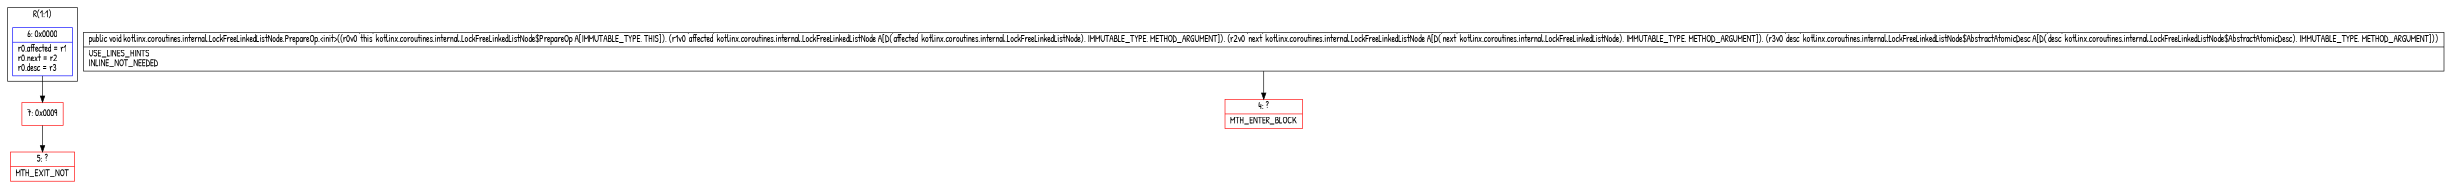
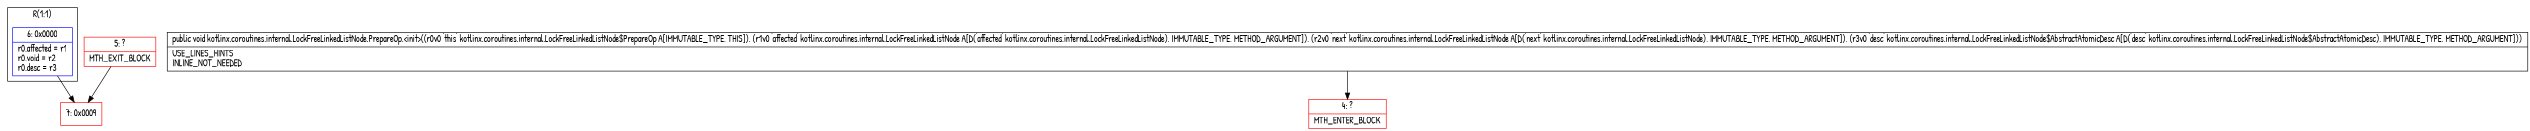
(38, 59) -> (37, 59)
(43, 136) -> (101, 82)
(43, 174) -> (120, 59)
